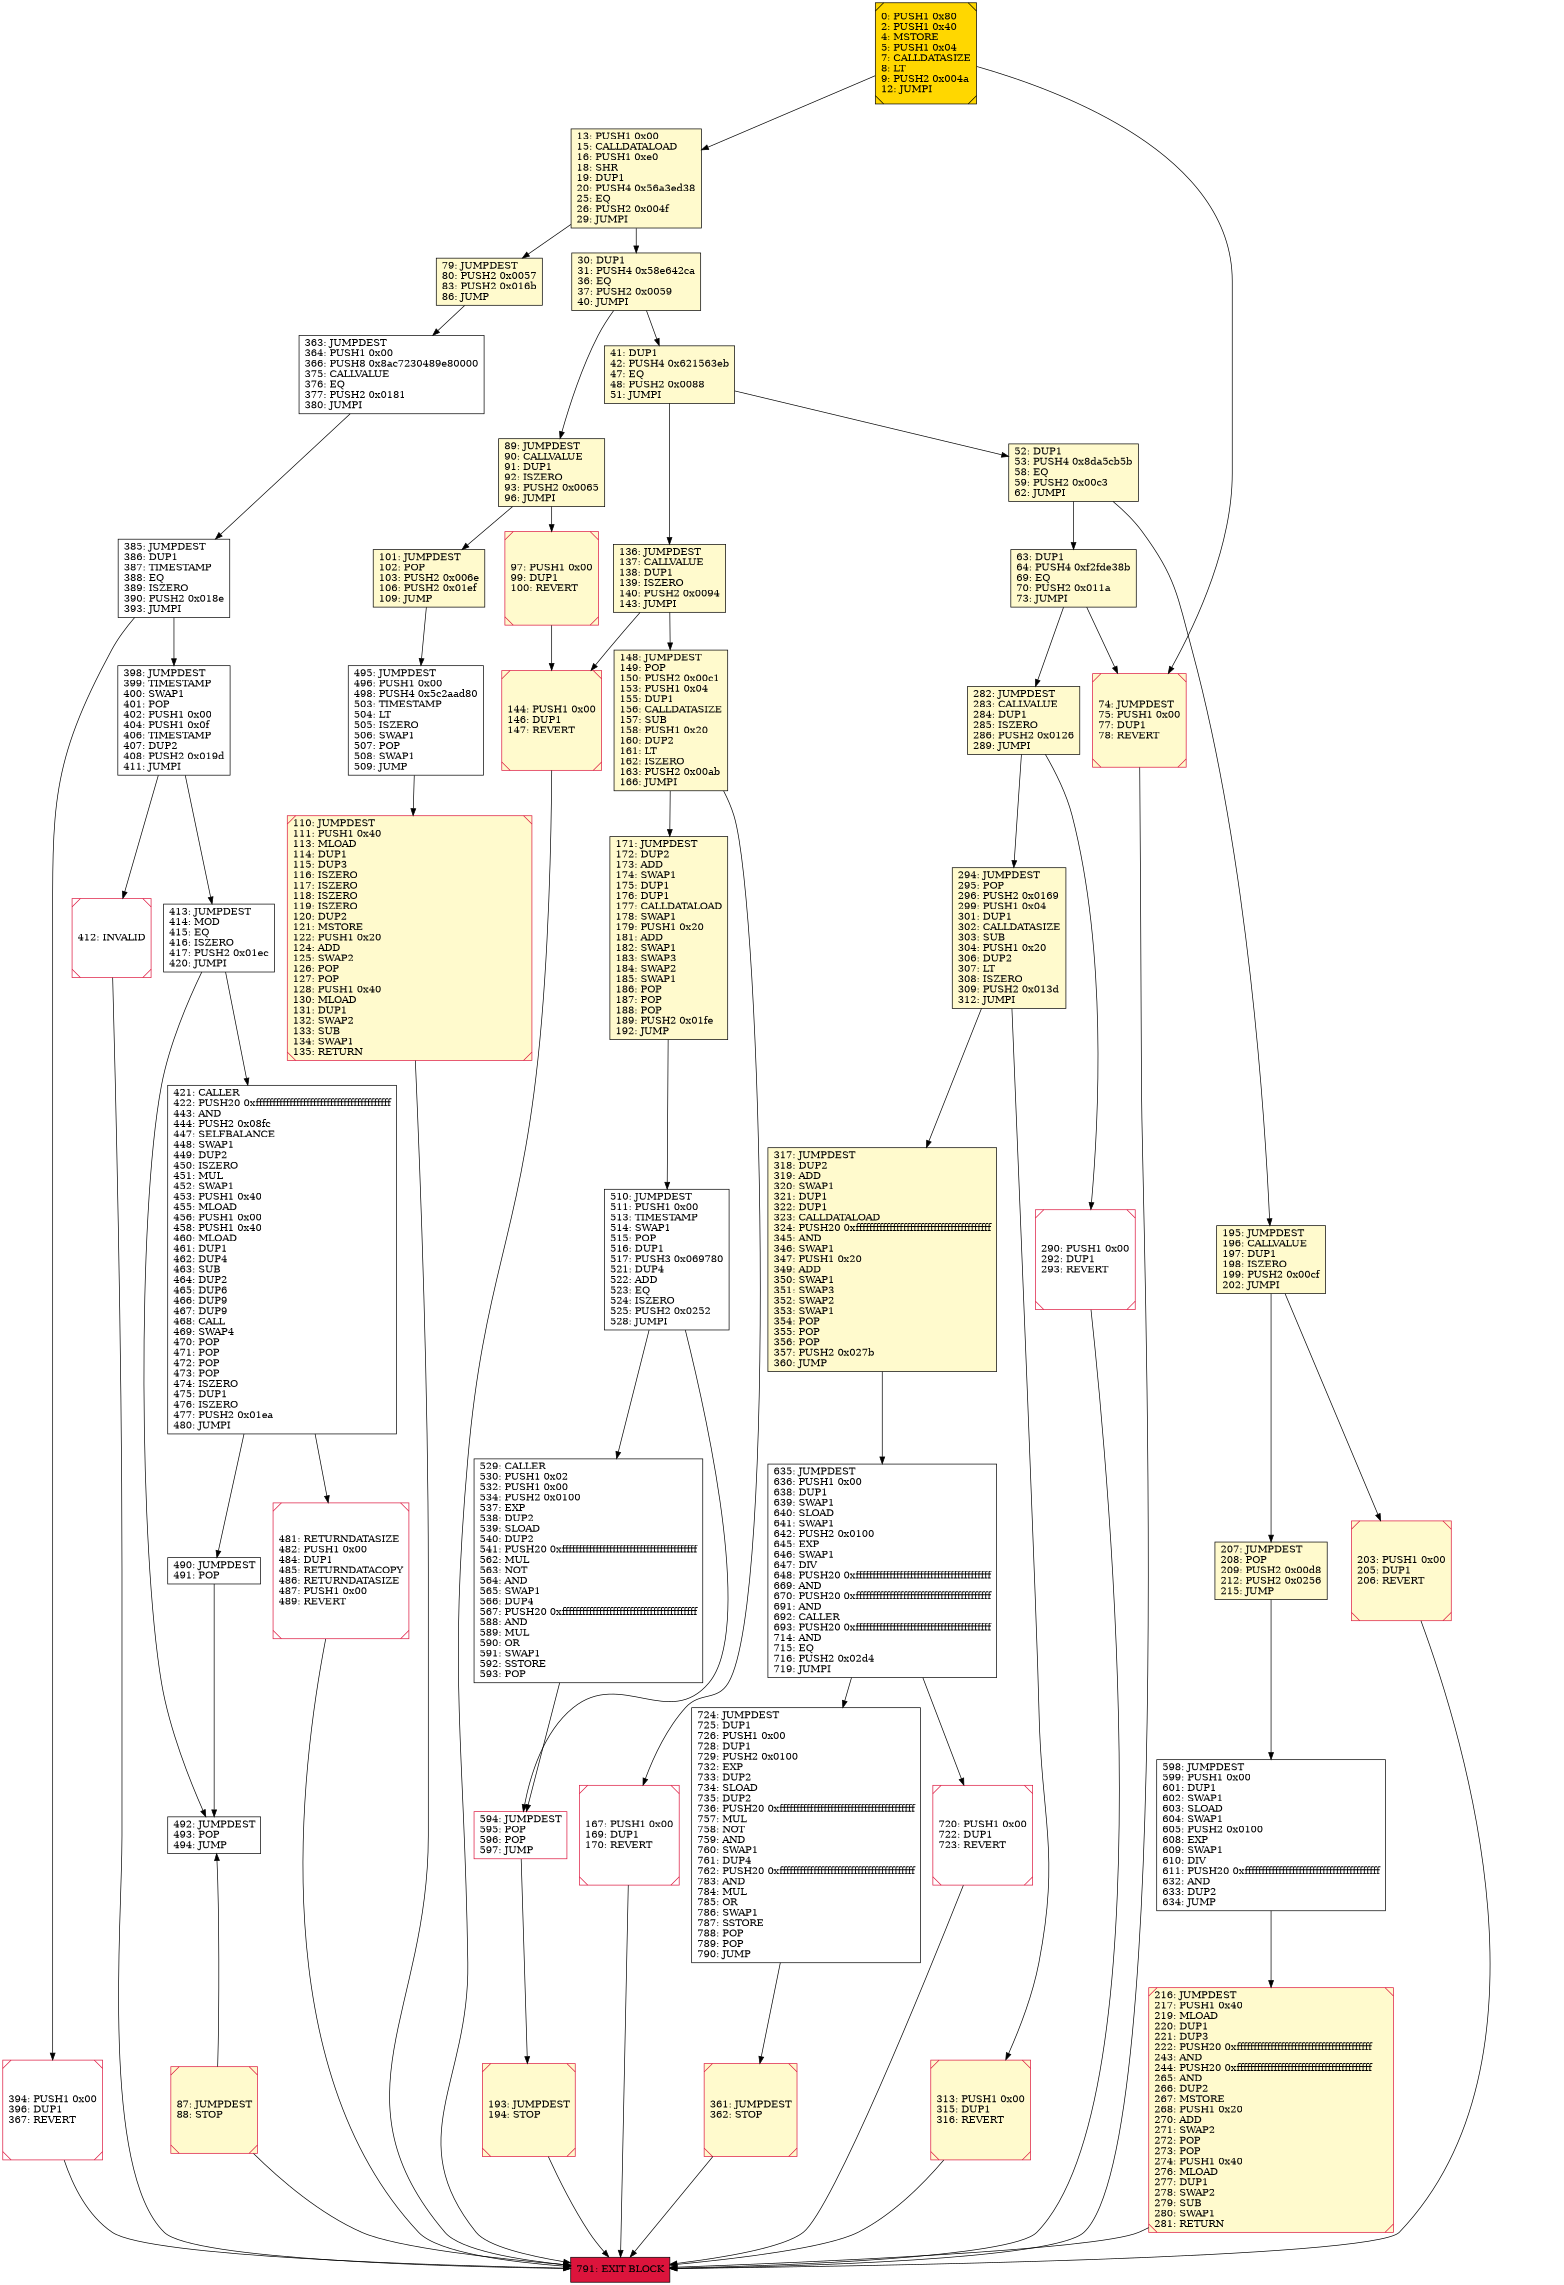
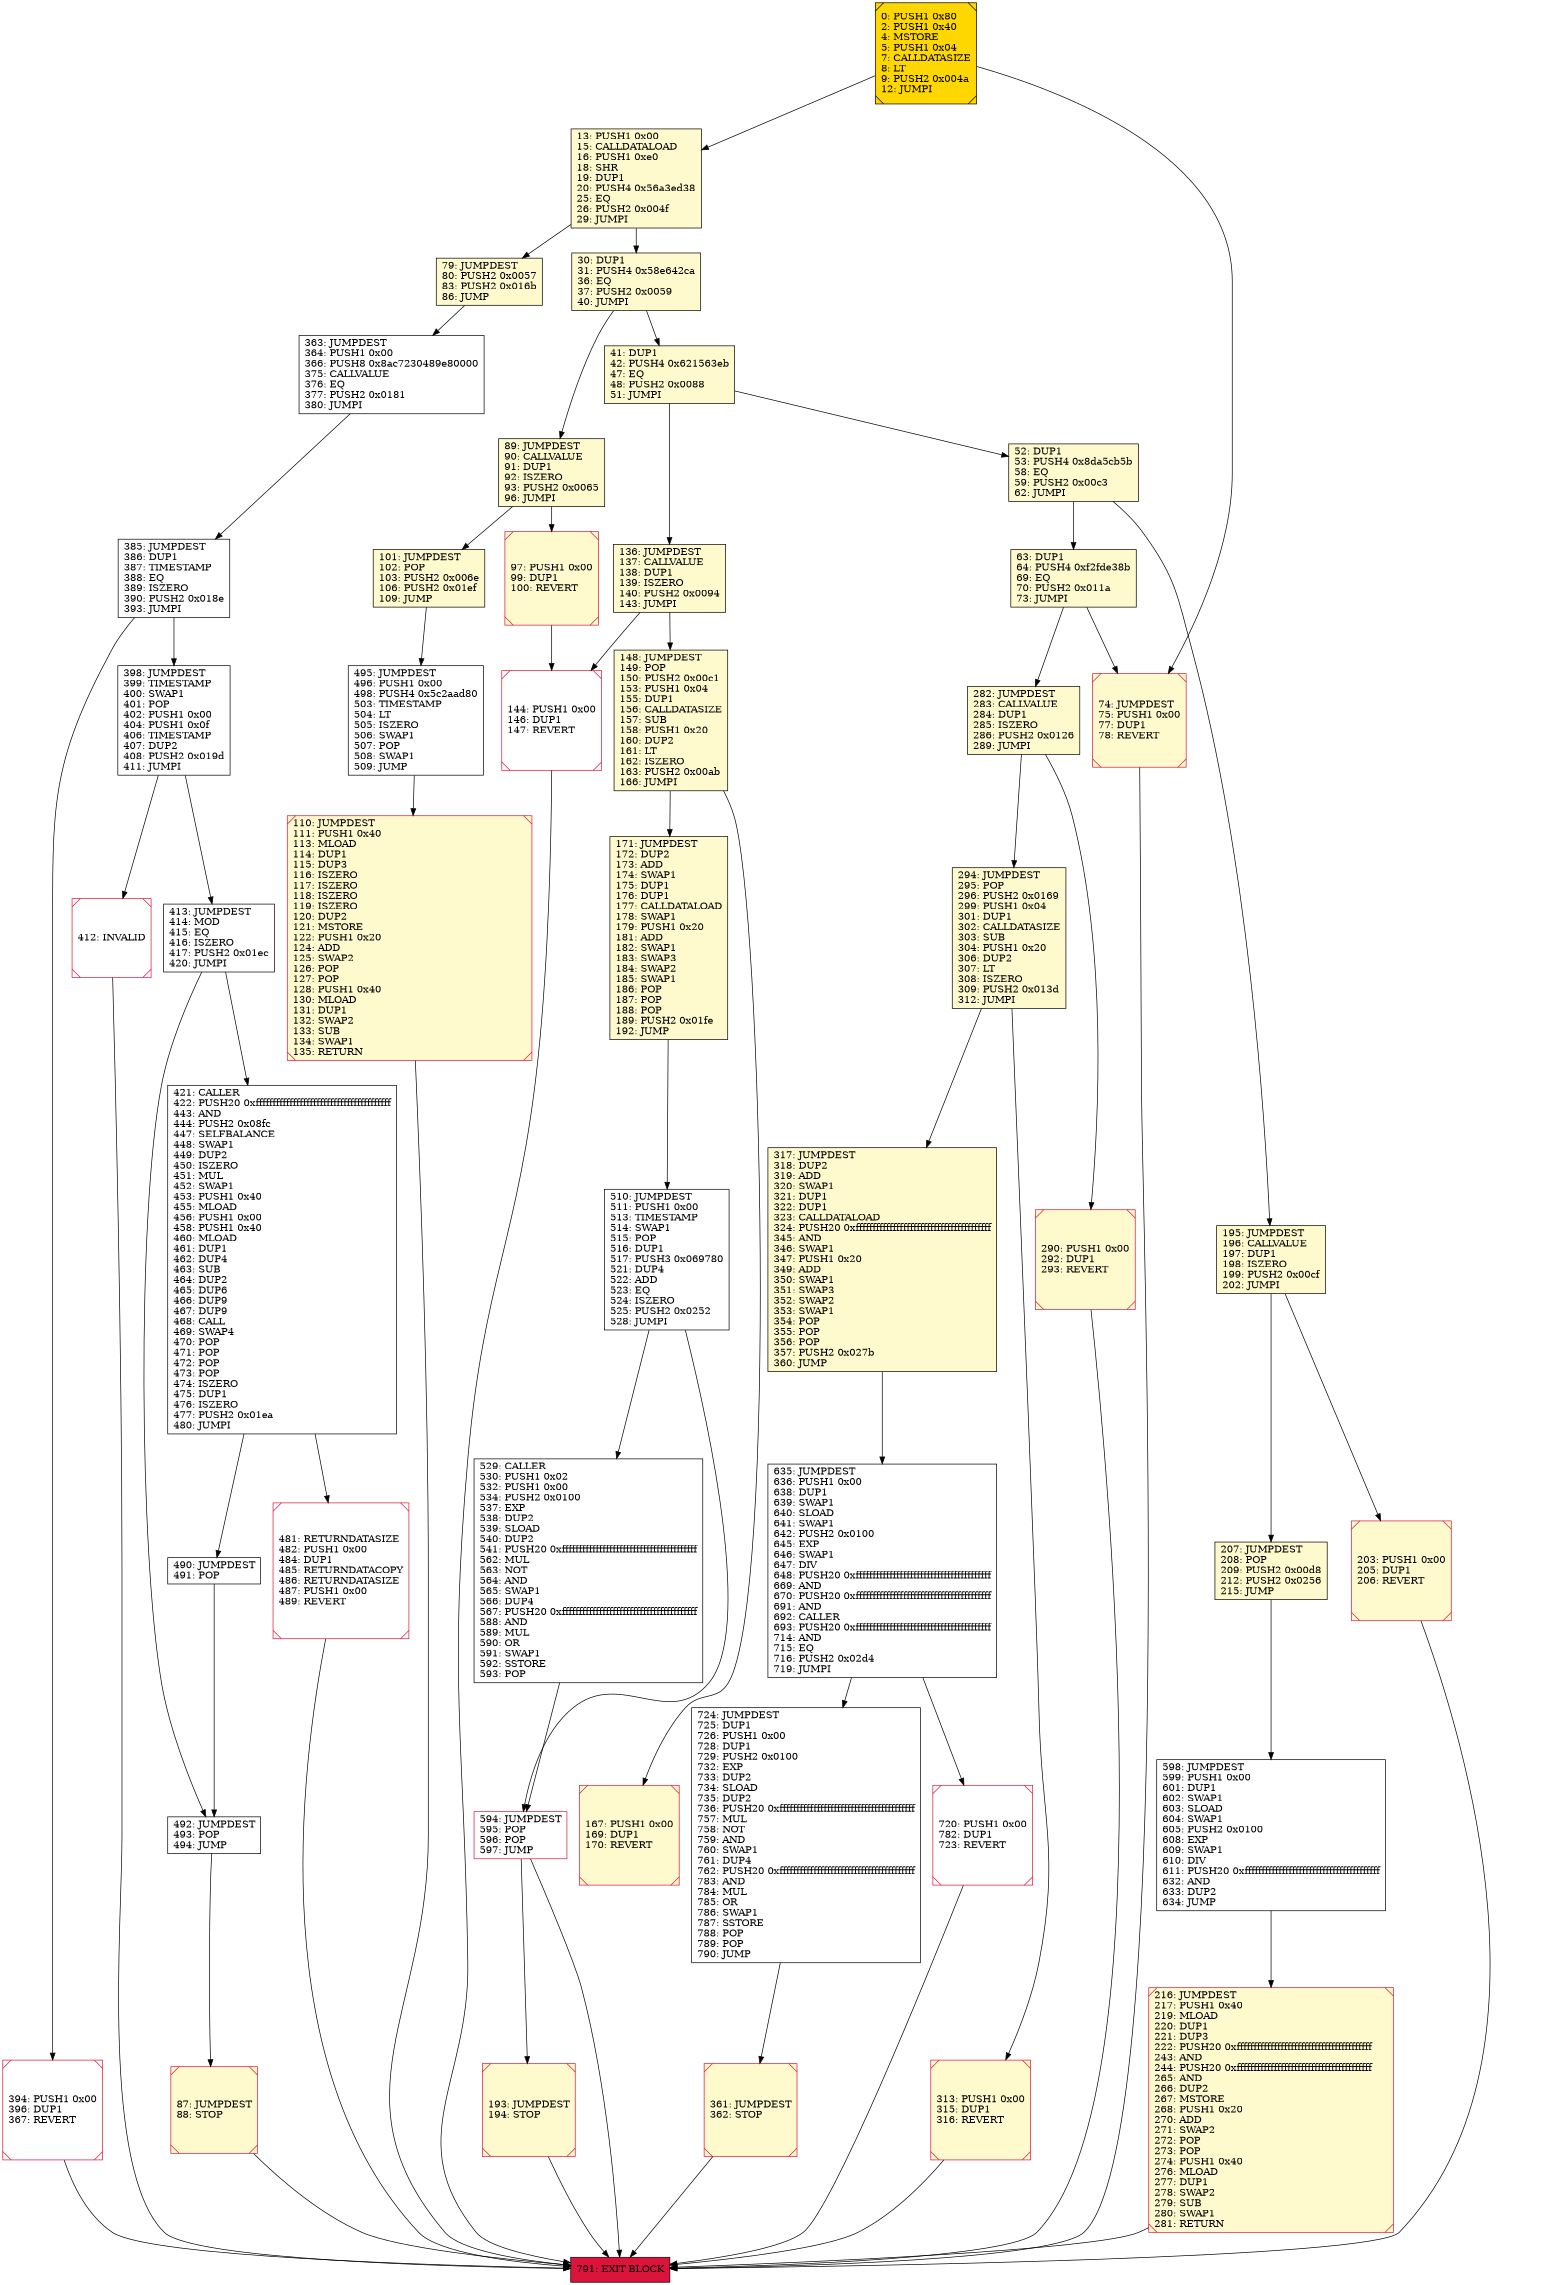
(552, 720) -> (552, 720)
(1085, 1260) -> (1085, 1260)
(629, 1835) -> (629, 1835)
(983, 1835) -> (983, 1835)
(219, 1964) -> (210, 1957)
(624, 2068) -> (595, 2050)
